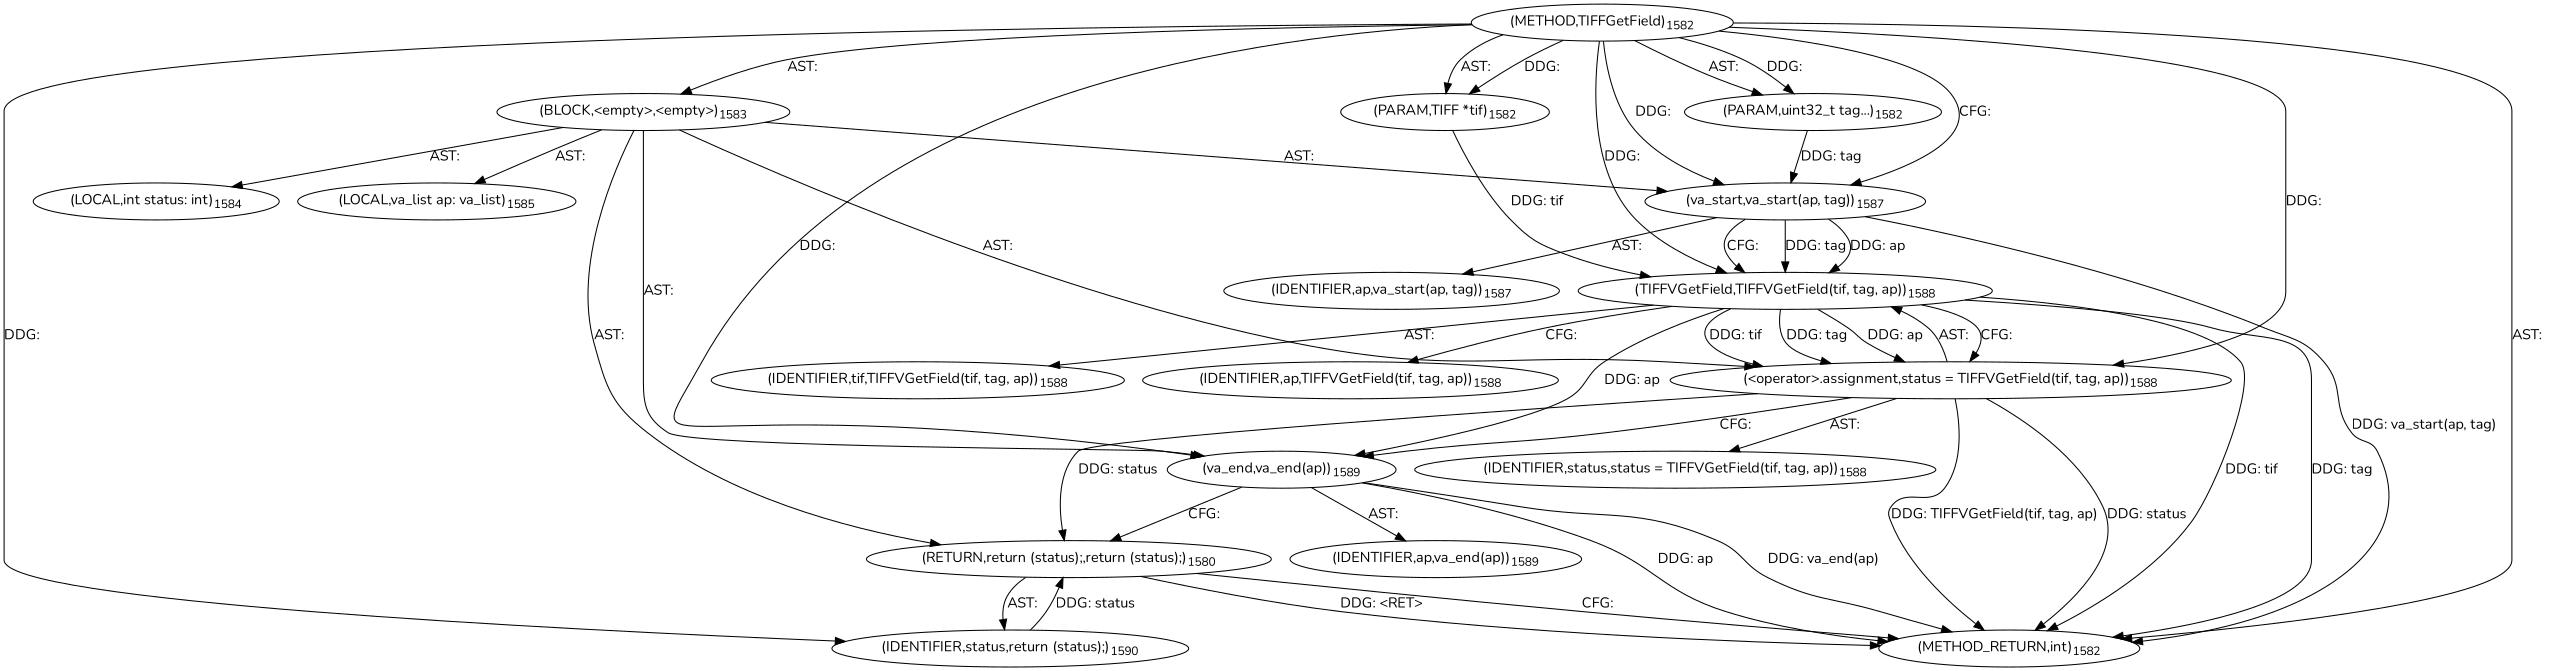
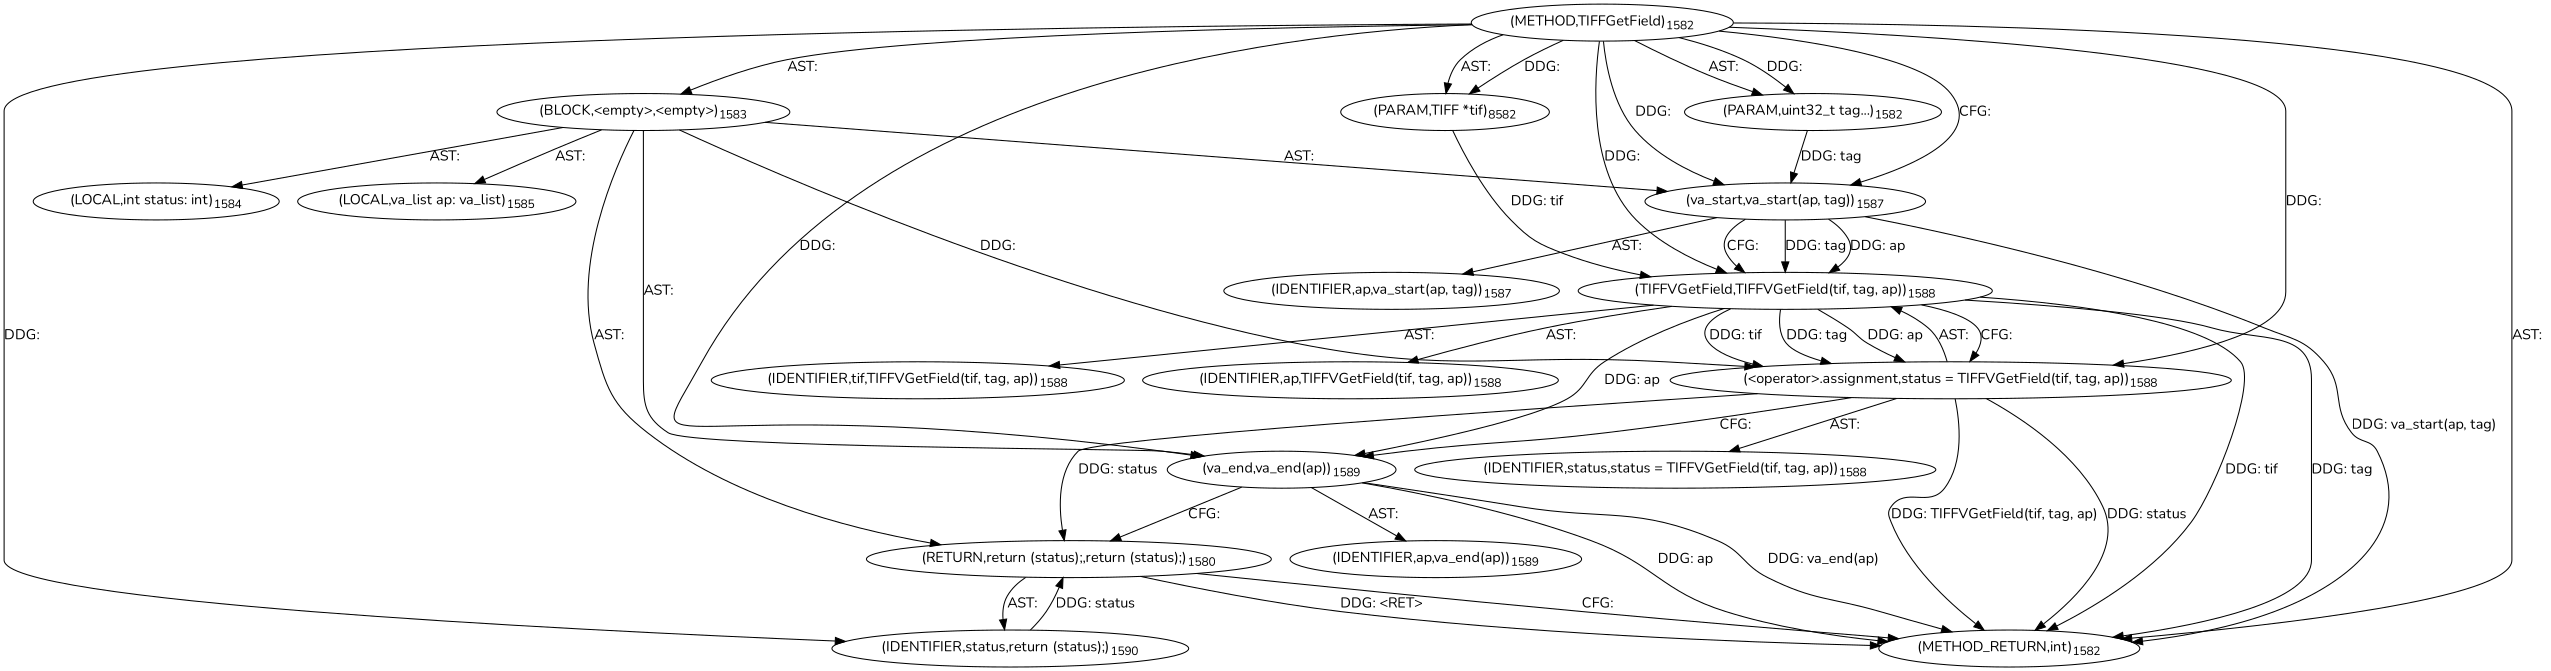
(1503, 110) -> (1503, 110)
(1000, 246) -> (1000, 246)
(1563, 336) -> (1563, 336)
